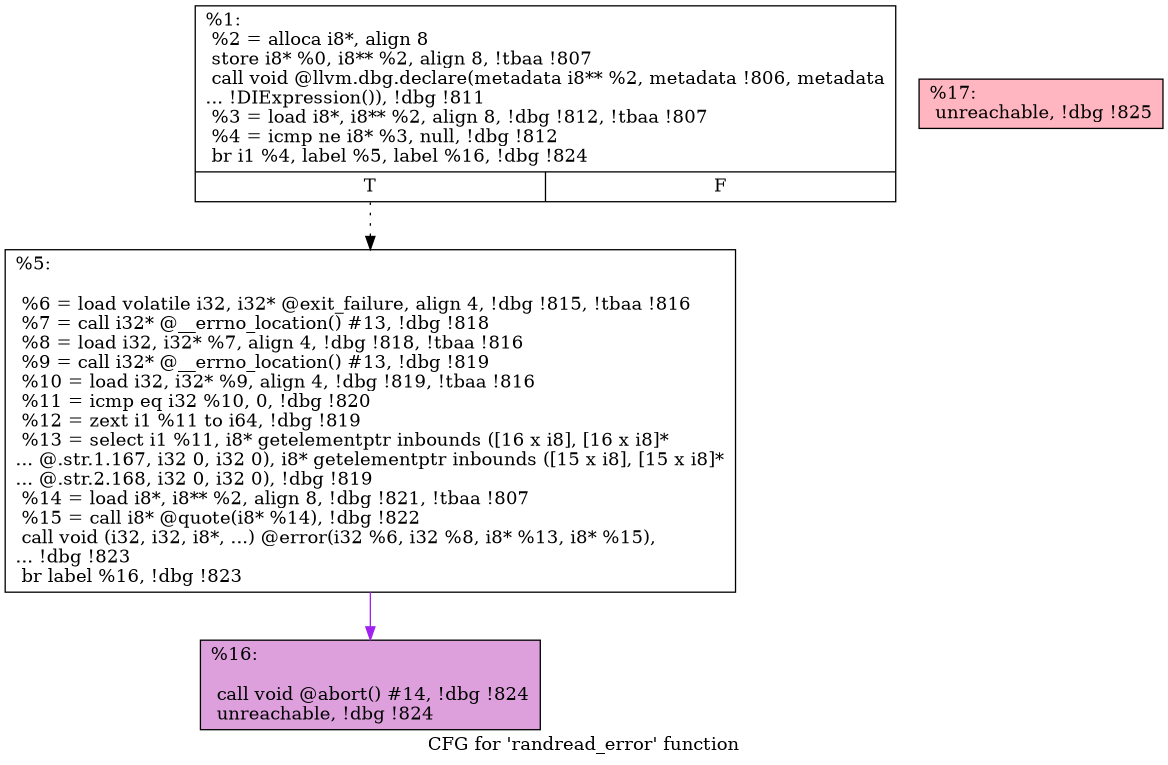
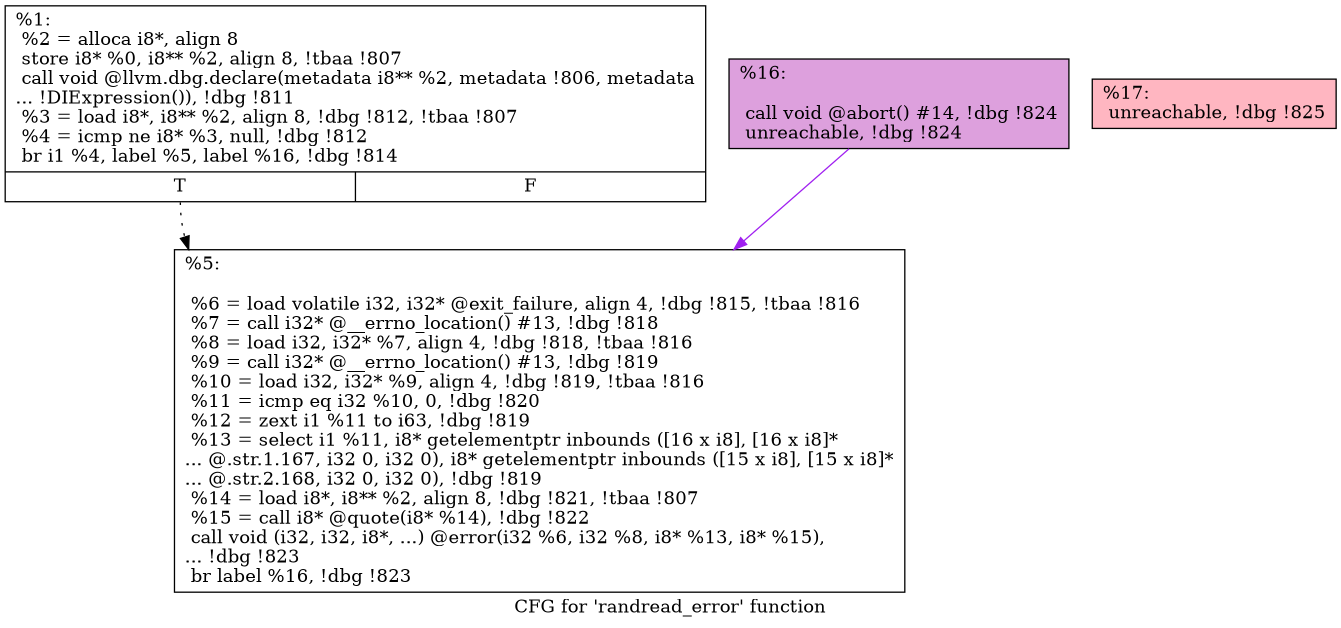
(397, 156) -> (207, 156)
(189, 421) -> (358, 421)
(370, 610) -> (796, 195)
